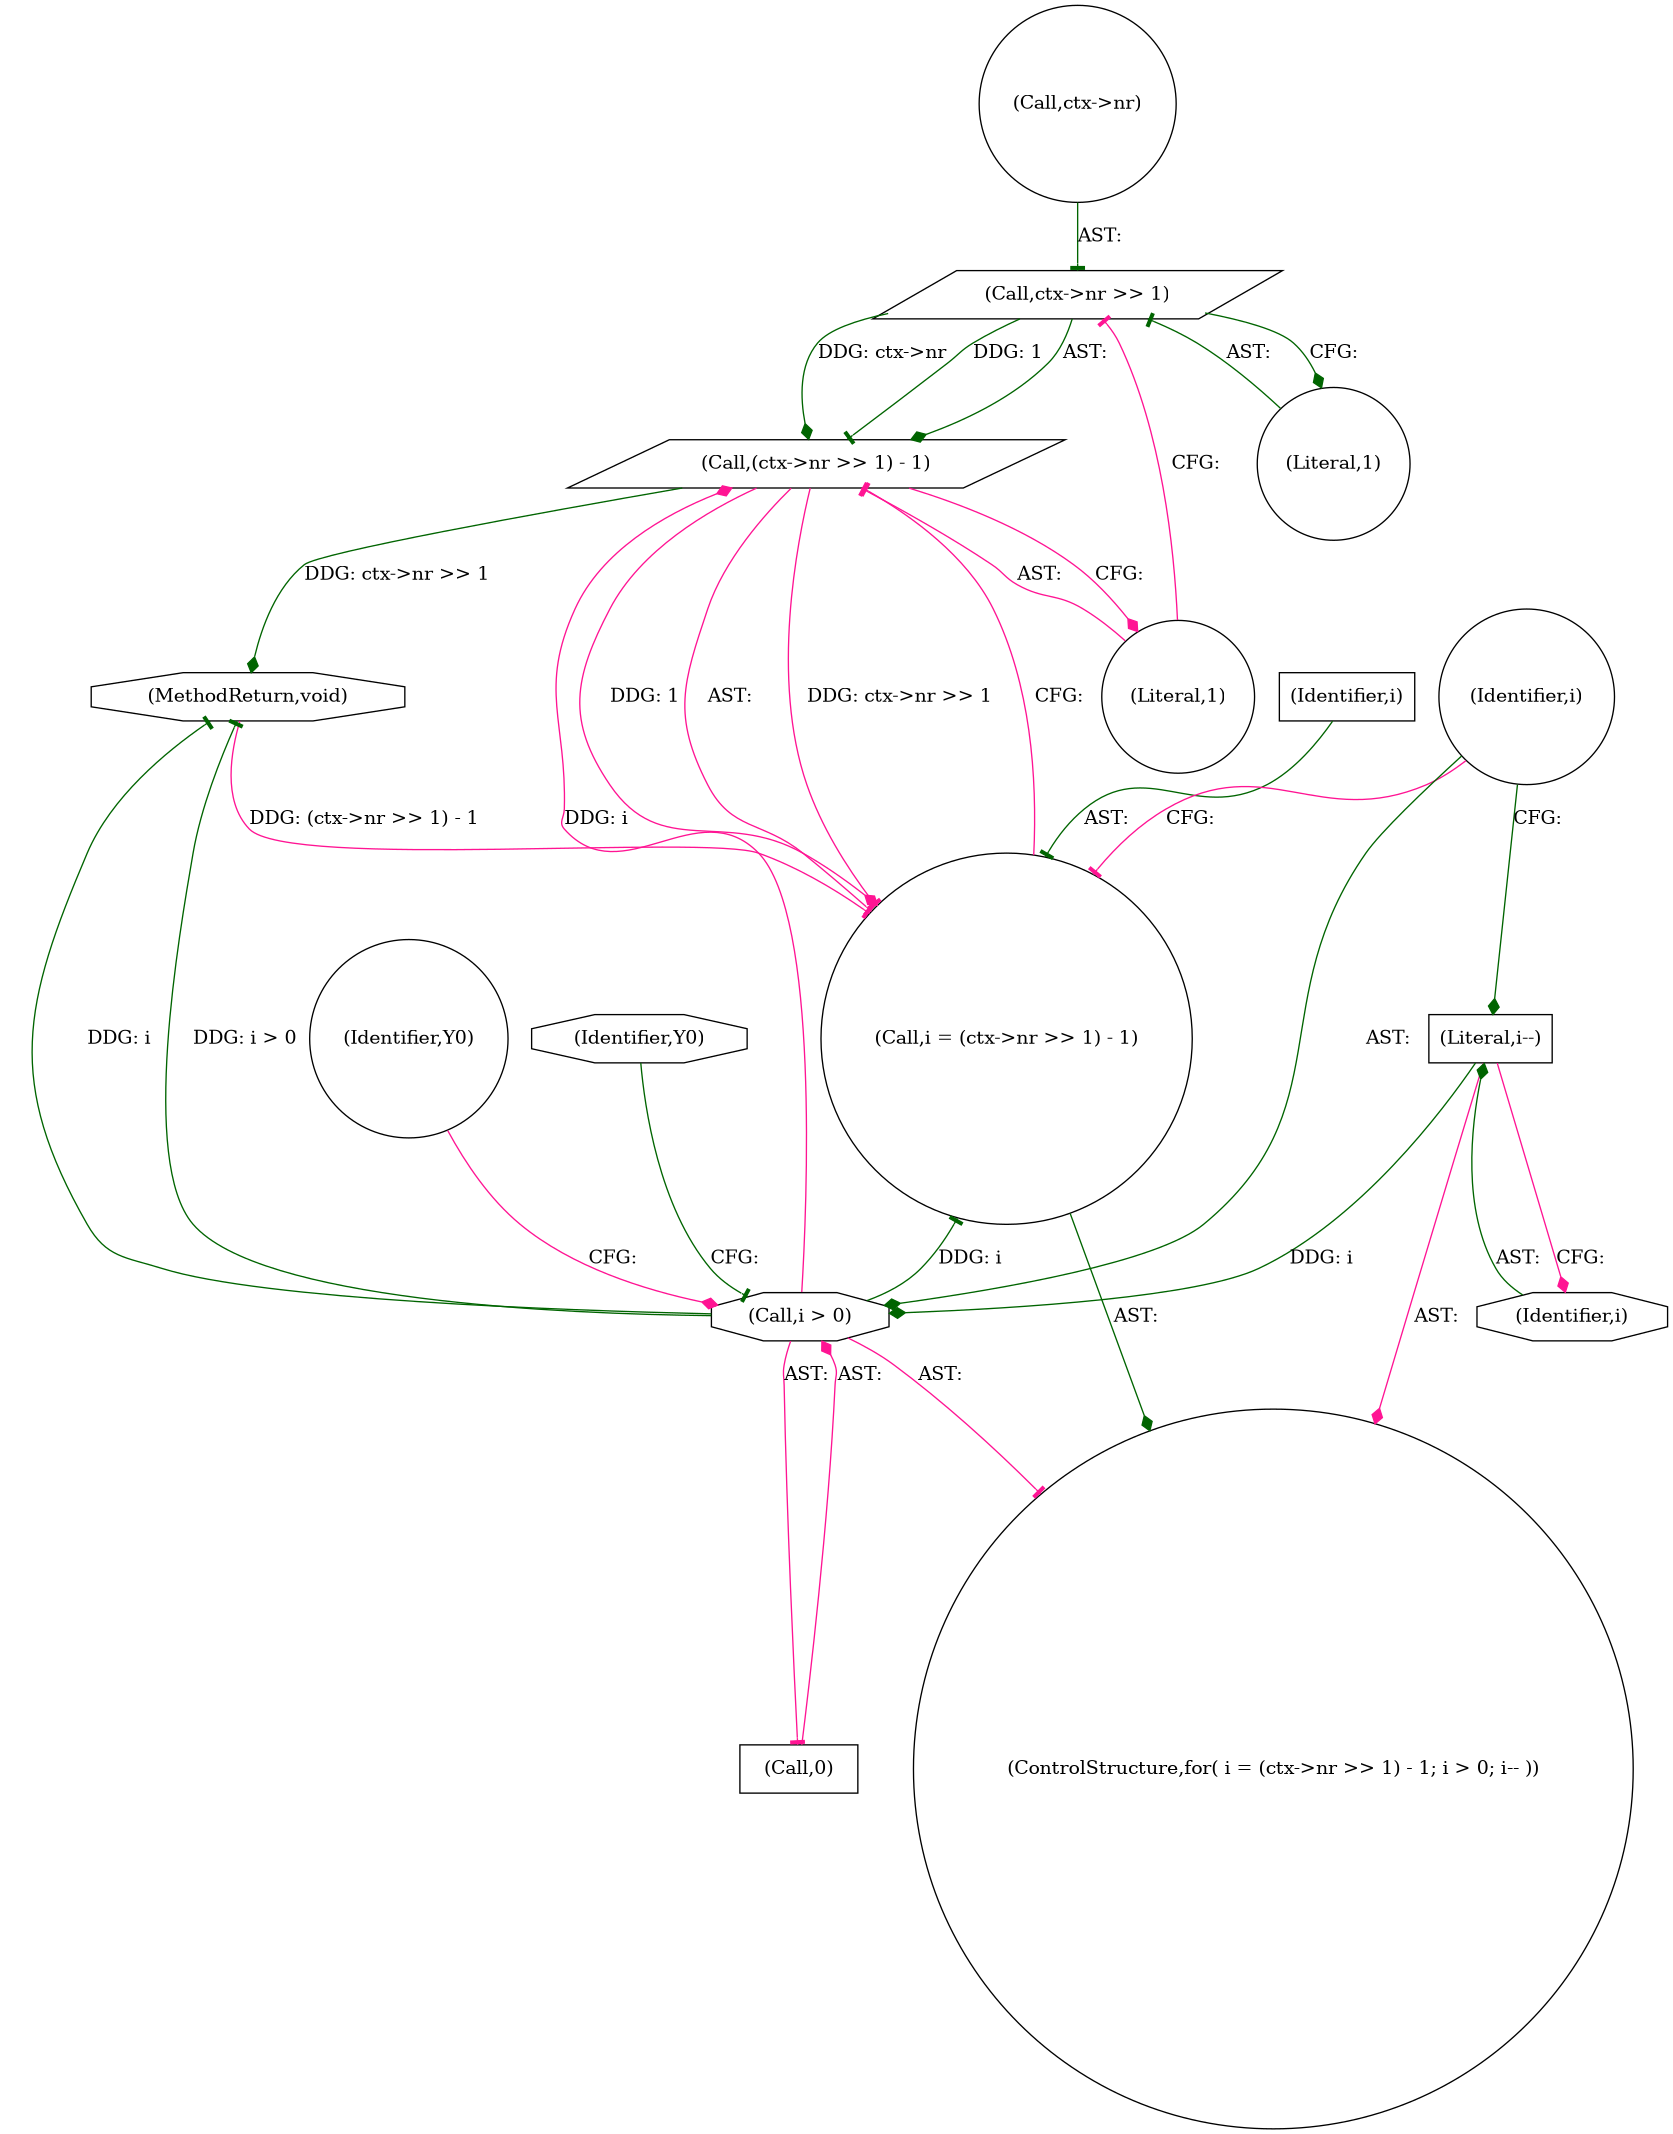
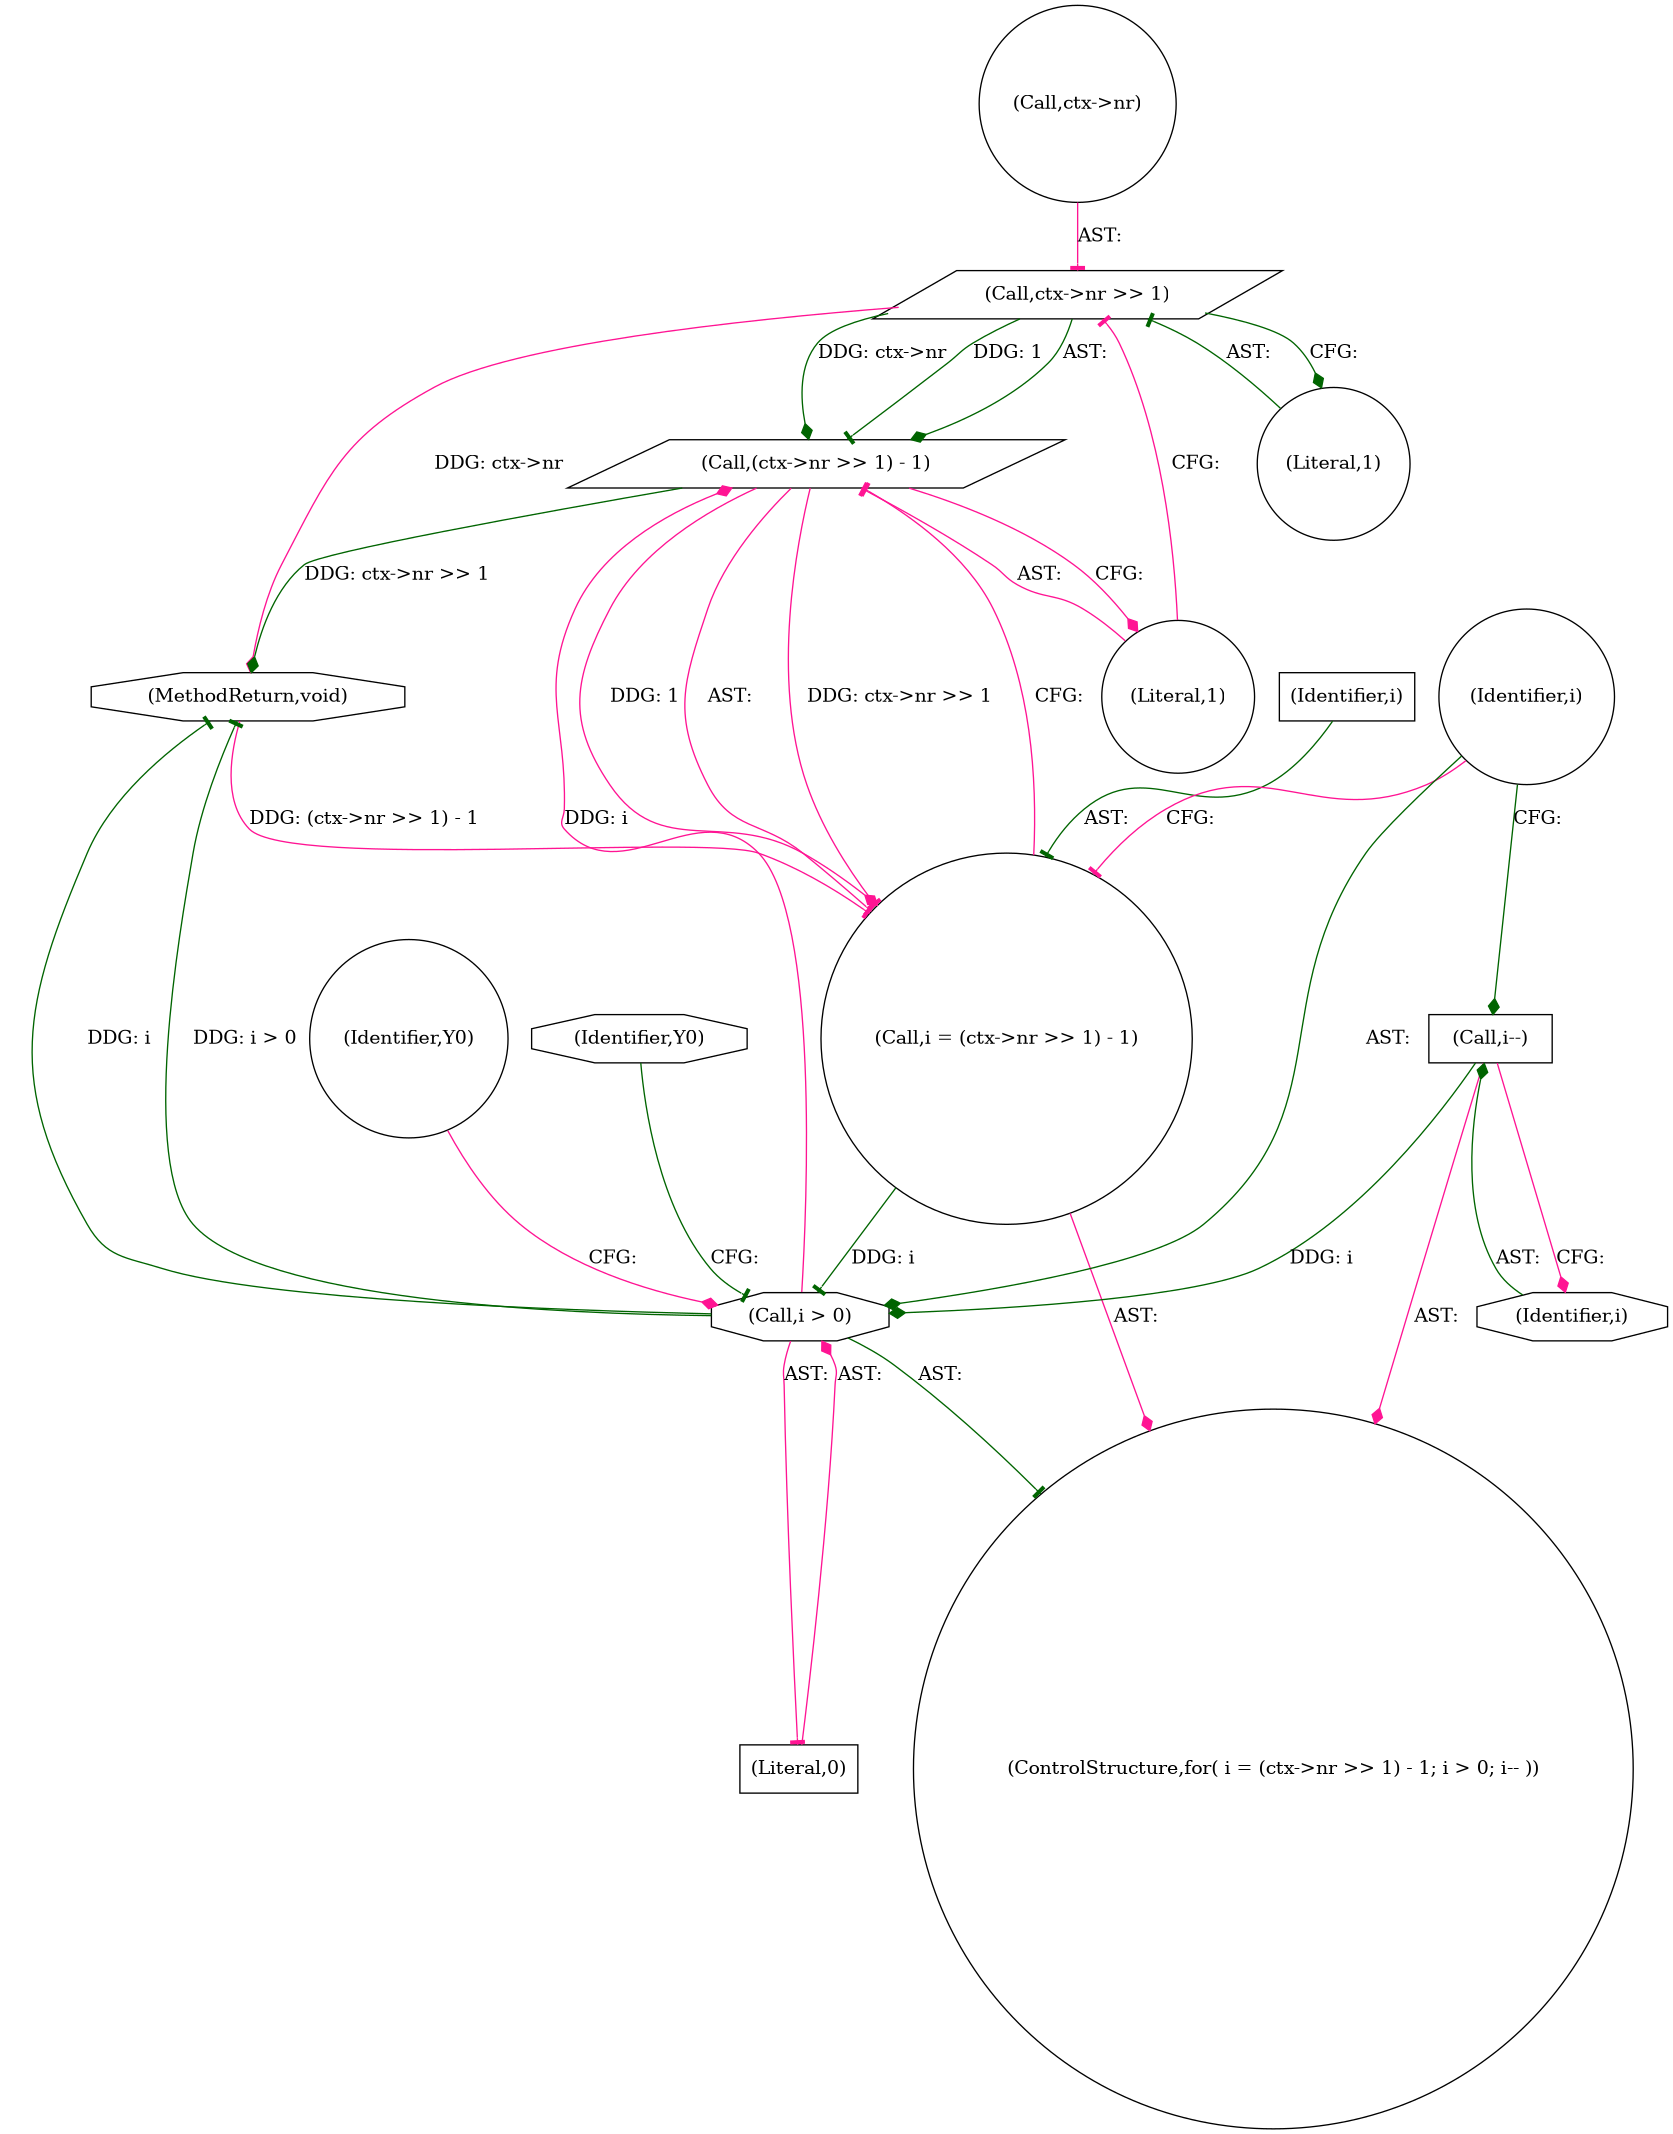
(1078, 233) -> (1078, 233)
none -> (499, 364)
(1491, 1039) -> (1491, 1039)
(918, 1271) -> (859, 1237)
(1107, 1314) -> (1107, 1314)
(947, 1407) -> (947, 1407)
(799, 1769) -> (799, 1769)
